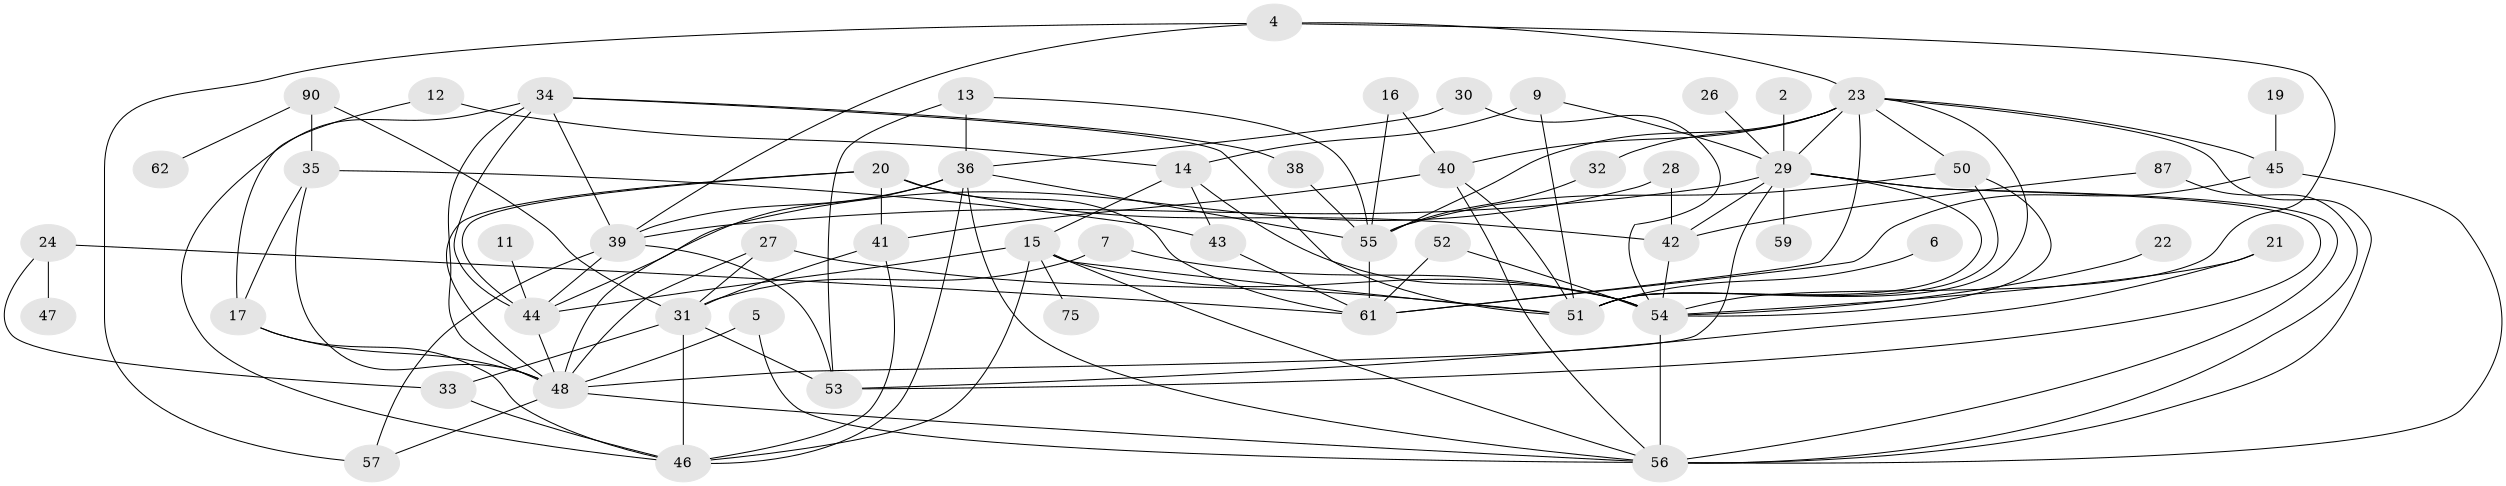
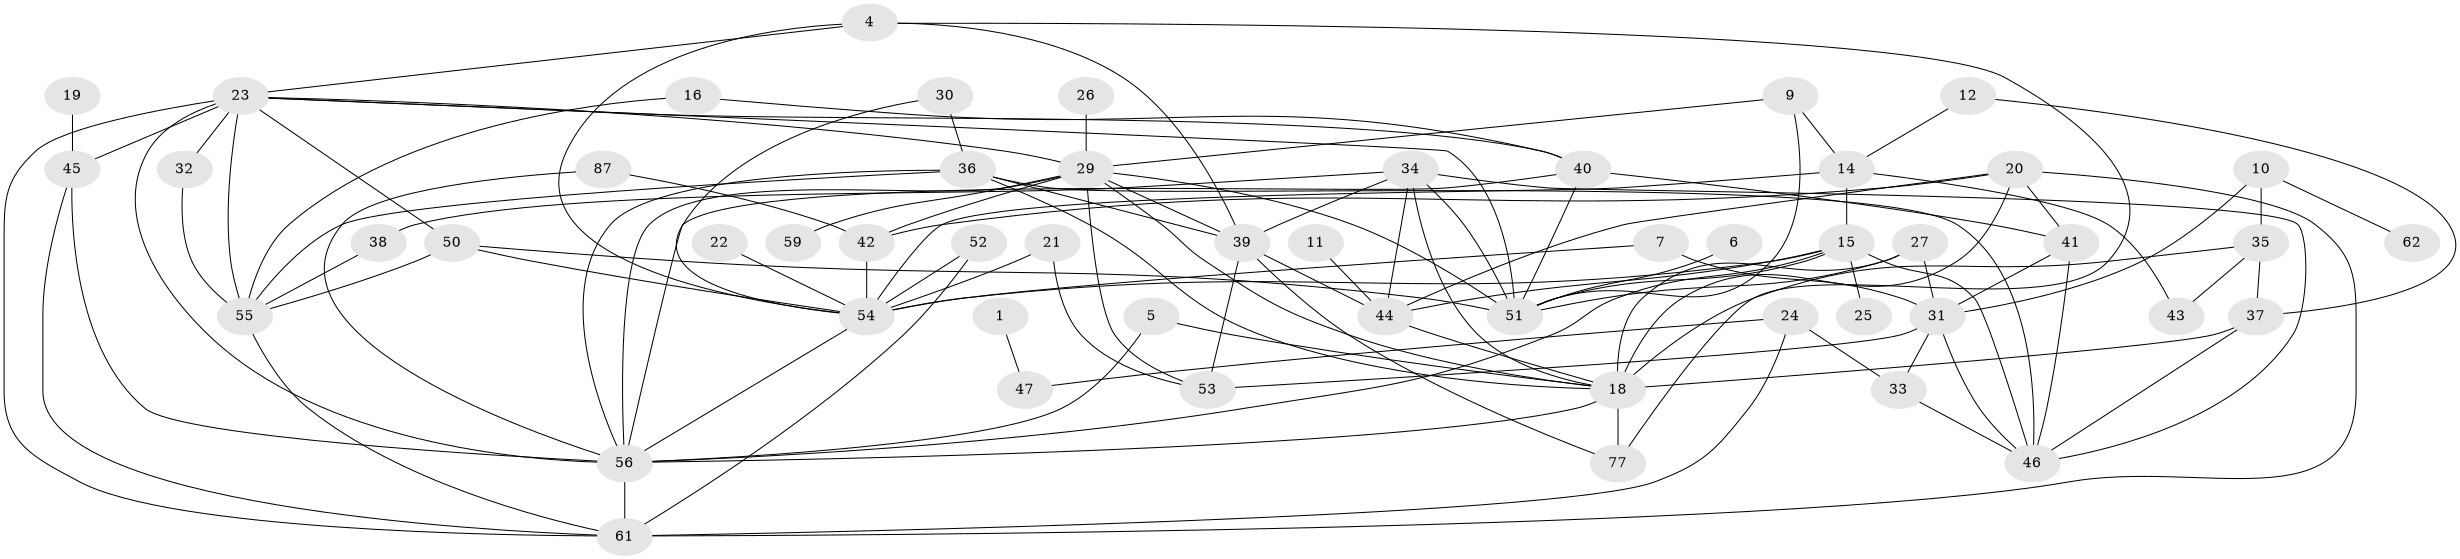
(312, 96) -> (2261, 169)
(966, 96) -> none
(1784, 96) -> none
(1672, 169) -> none
(1294, 280) -> (625, 500)
(238, 316) -> (2256, 316)
none -> (1000, 316)
(1071, 316) -> (1864, 316)
(561, 390) -> (1618, 390)
(372, 463) -> (1618, 463)
